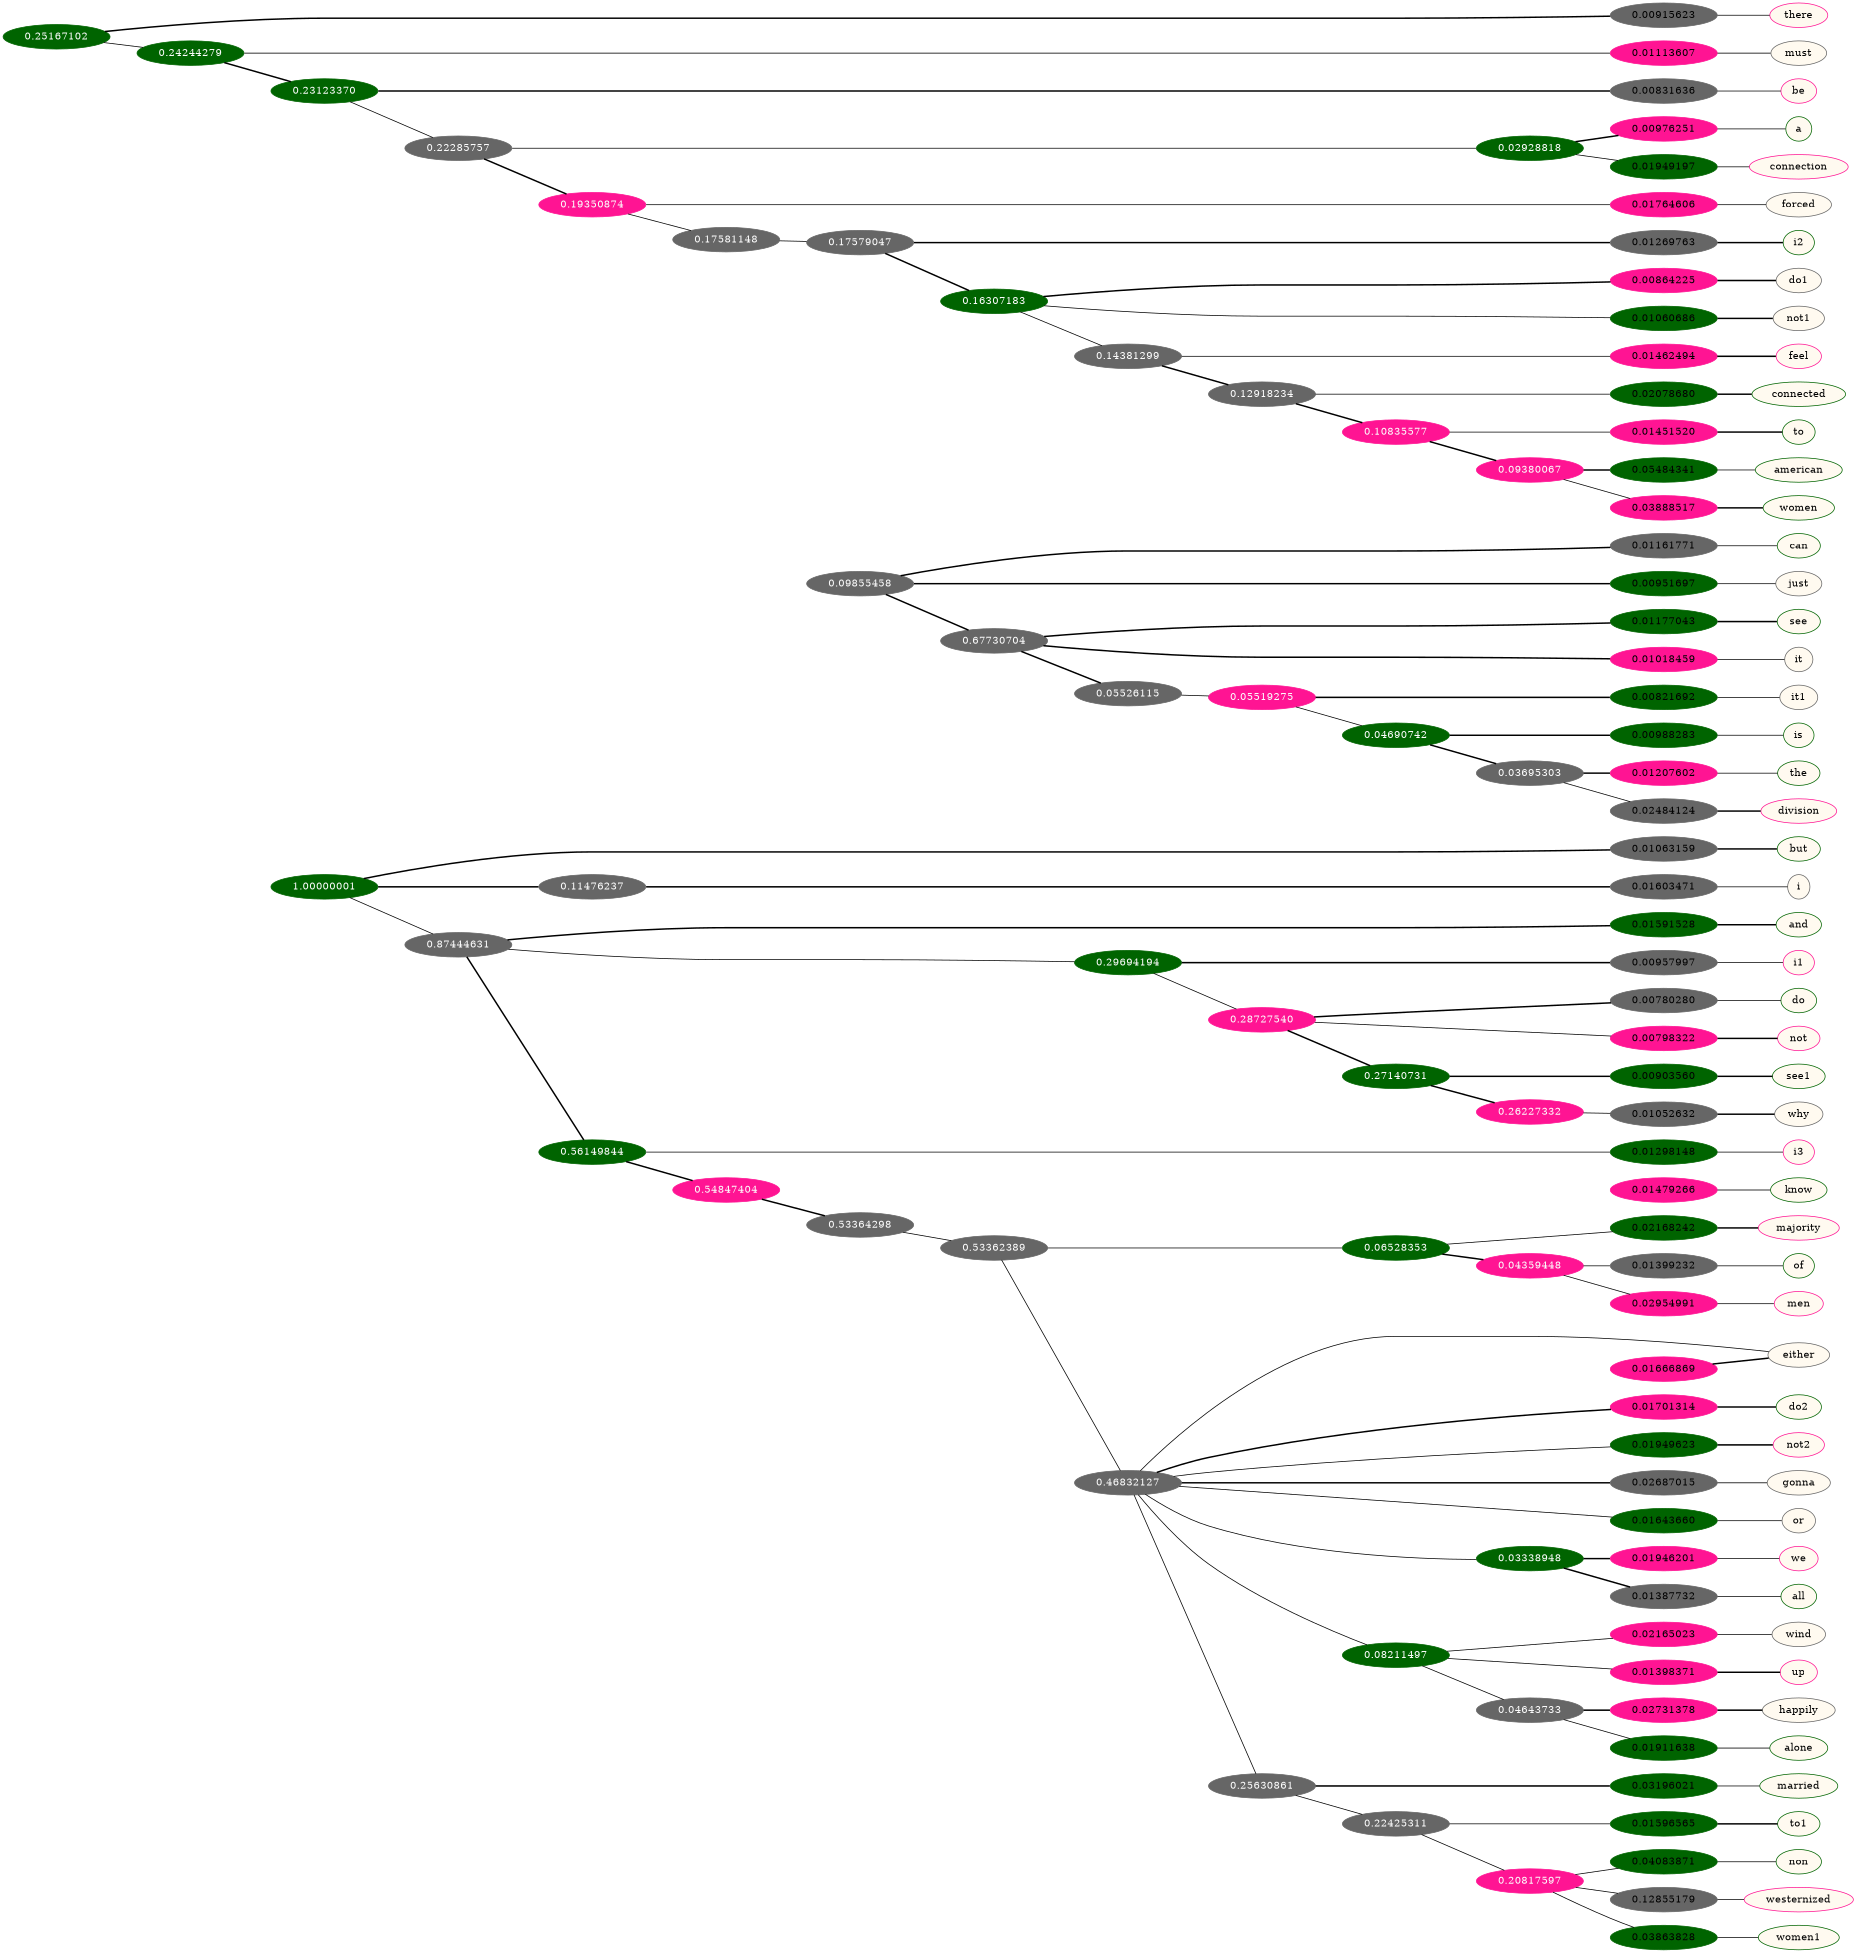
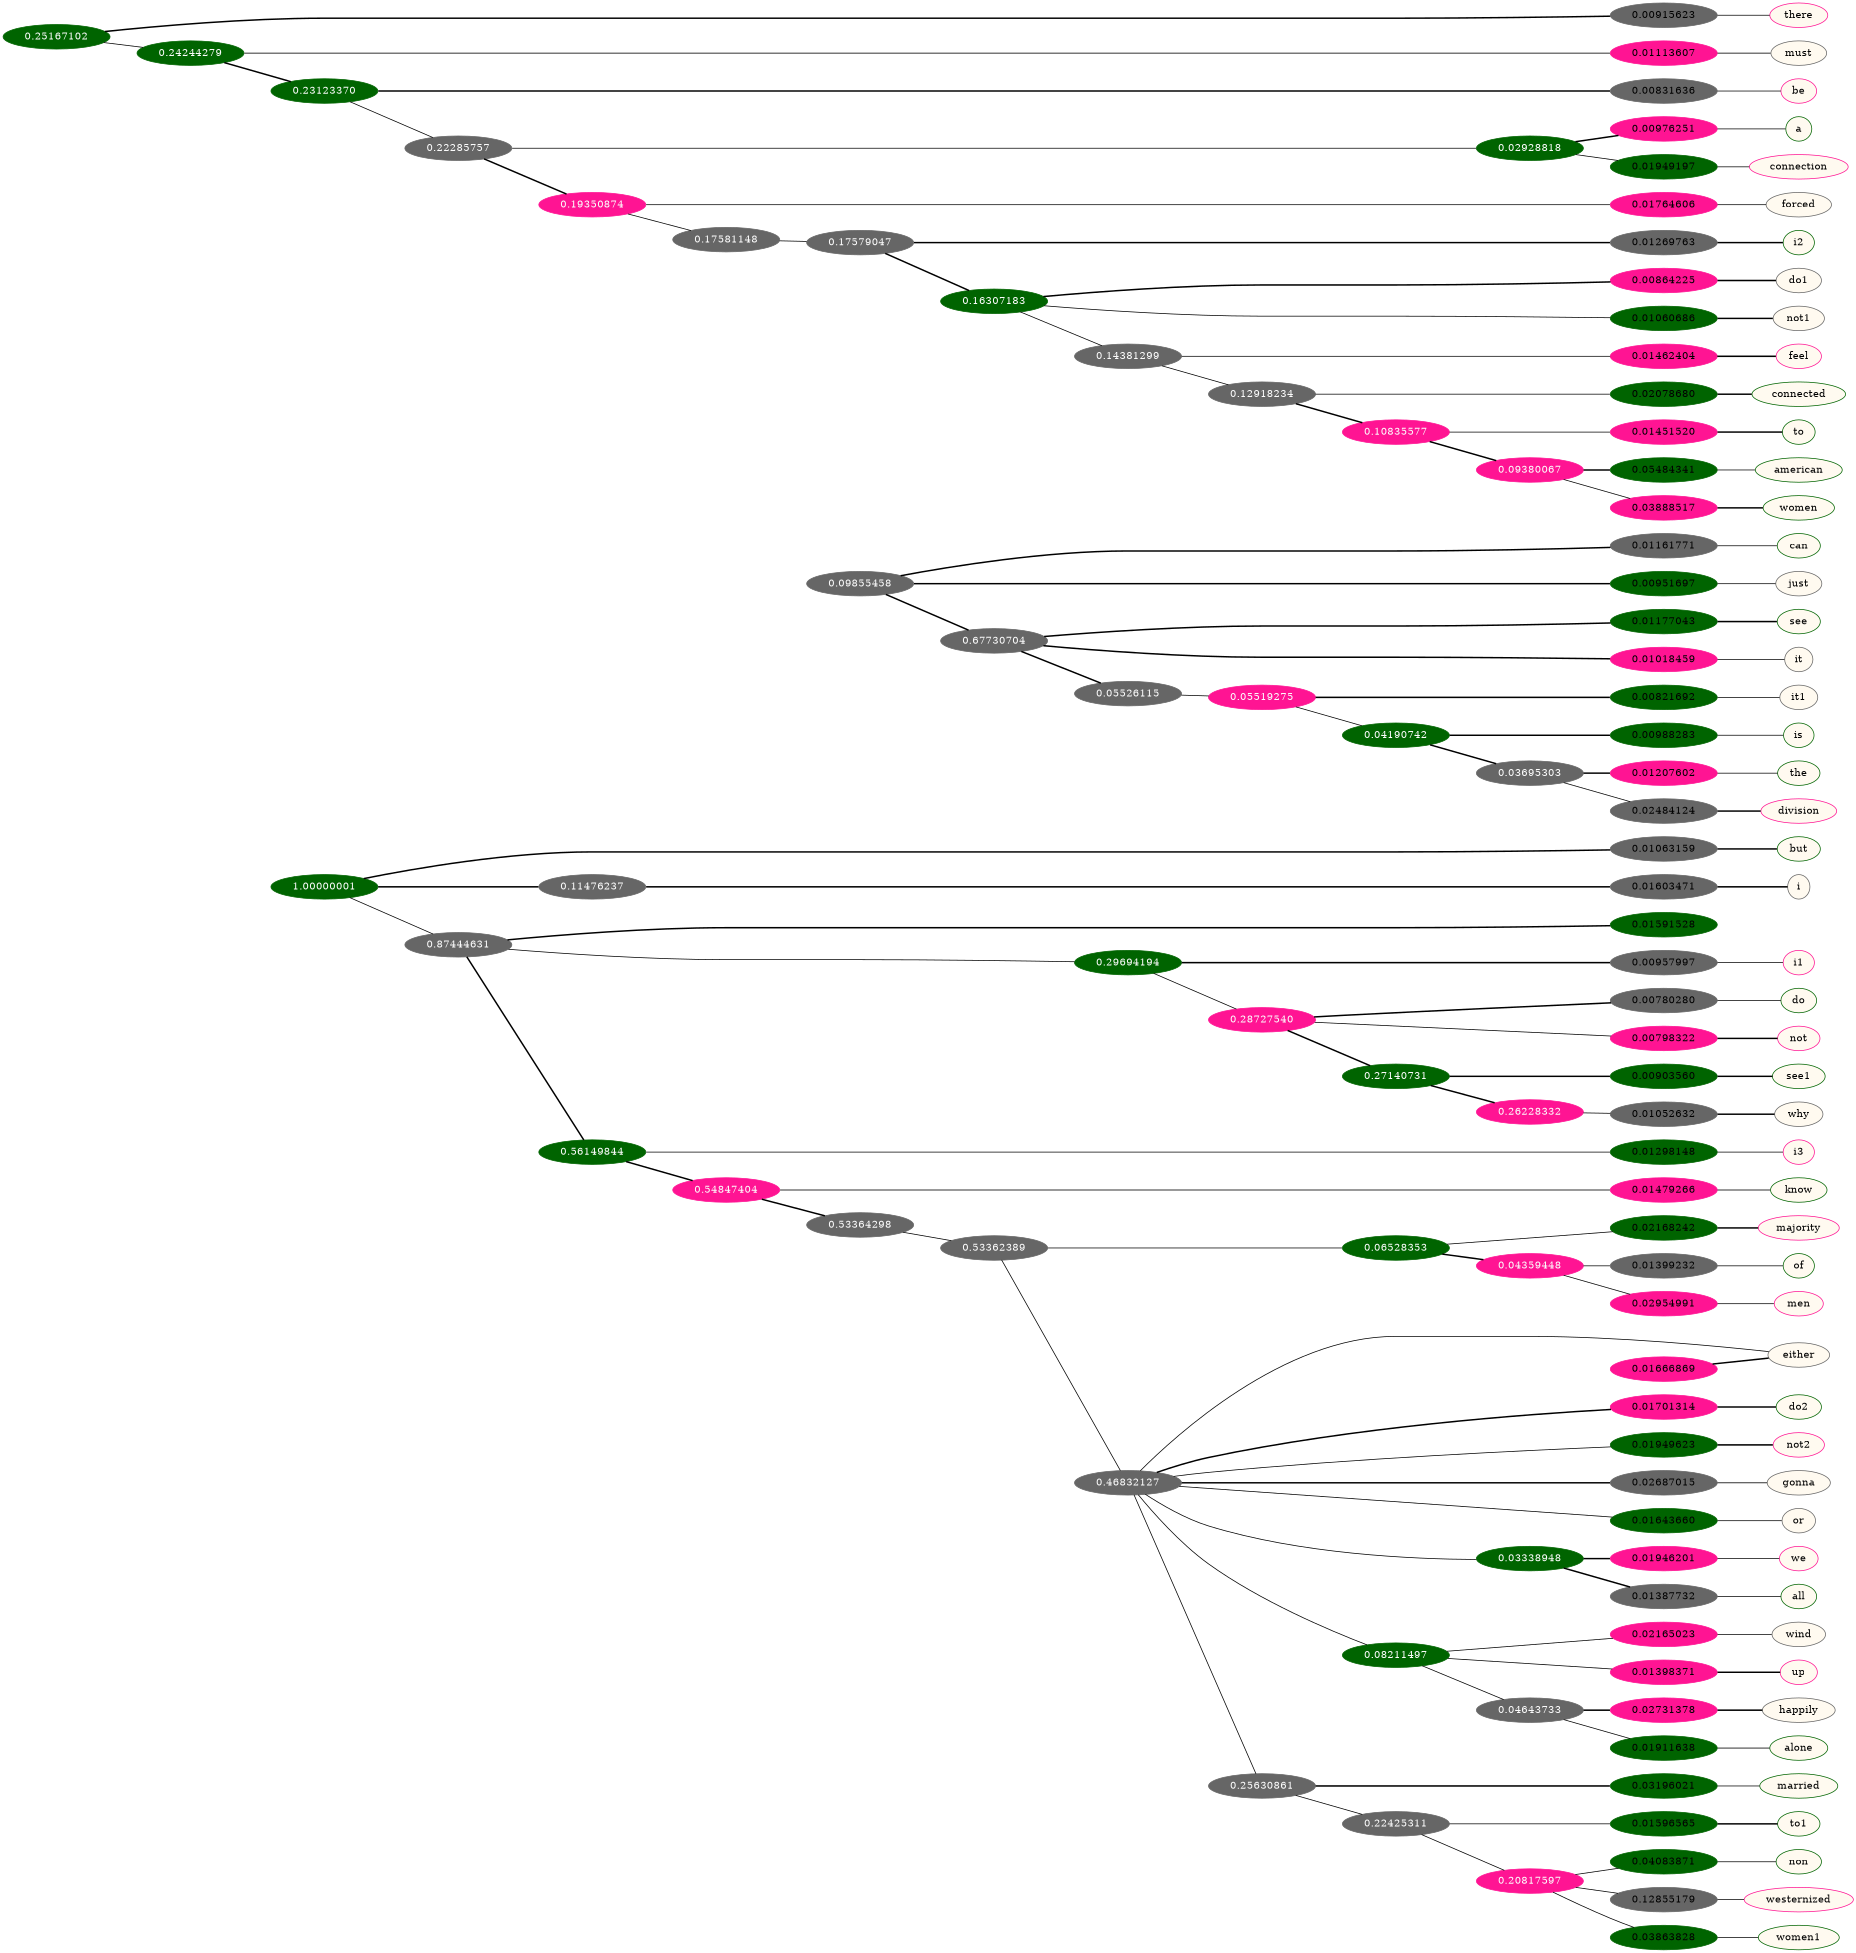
(1664, 356) -> (1664, 356)
(1195, 375) -> (1195, 375)
(1396, 735) -> (1396, 735)
(1753, 887) -> (1753, 887)
(1799, 925) -> none
(1530, 1112) -> (1530, 1112)
none -> (1195, 1190)
